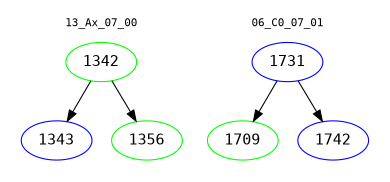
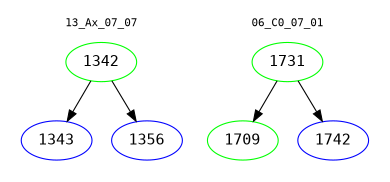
(102, 23) -> (102, 23)
(287, 62) -> (287, 62)
(147, 140) -> (147, 140)
